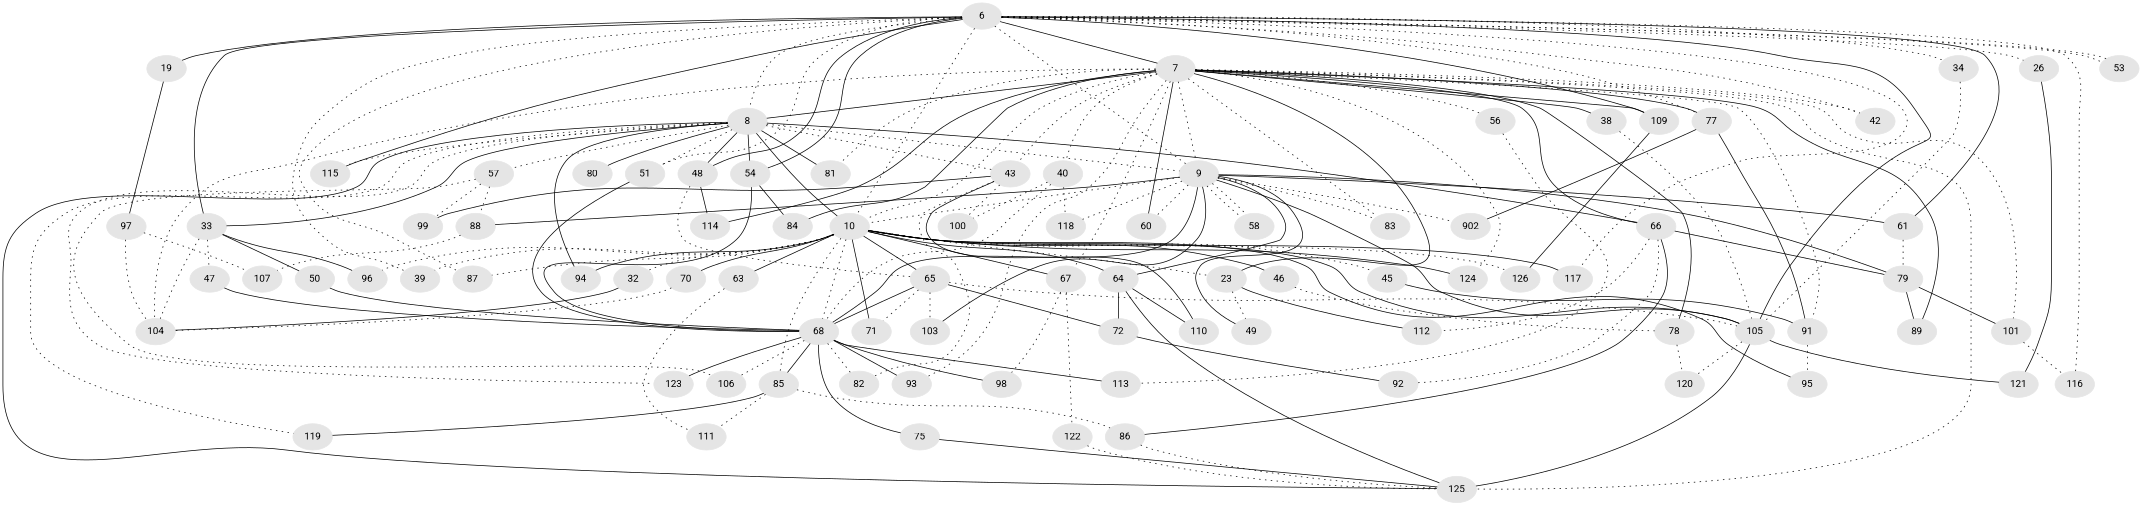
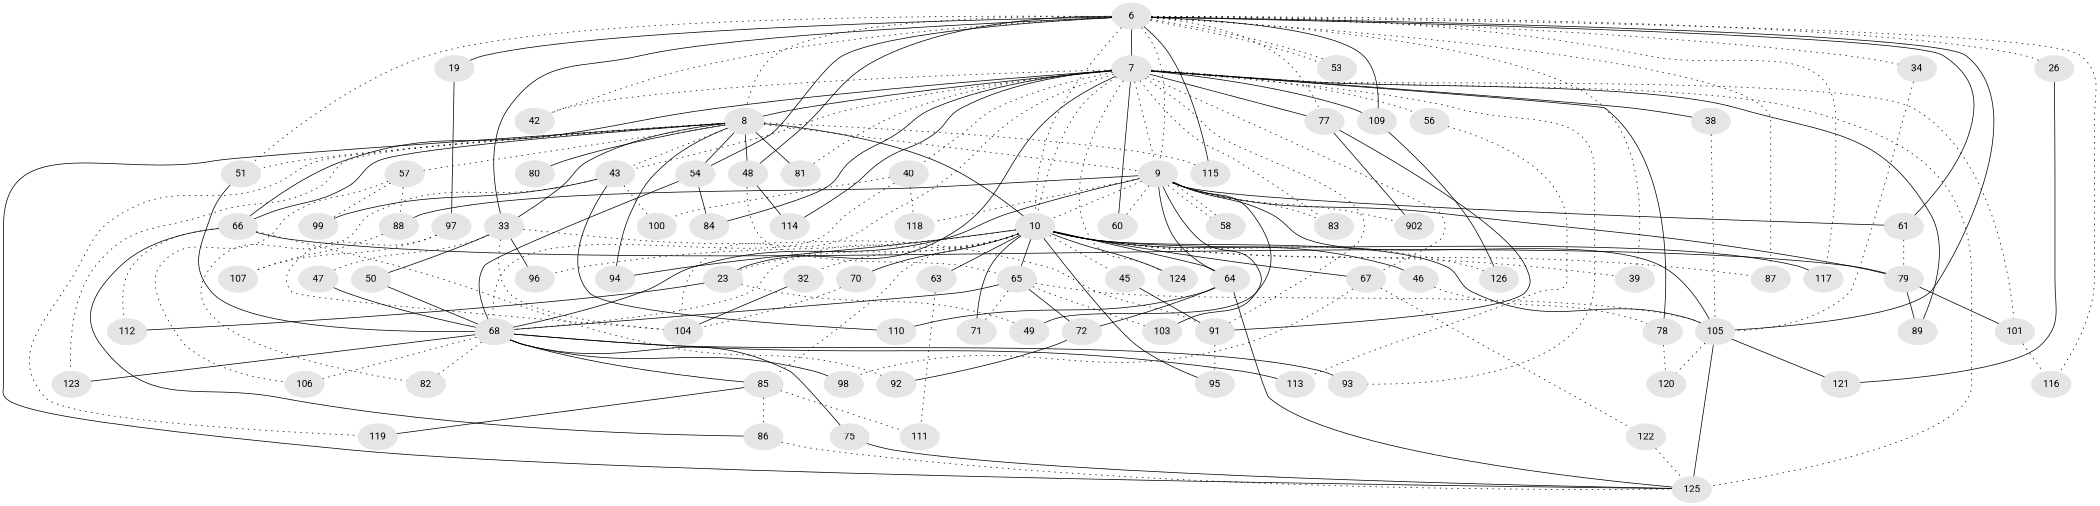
none -> (850, 241)
